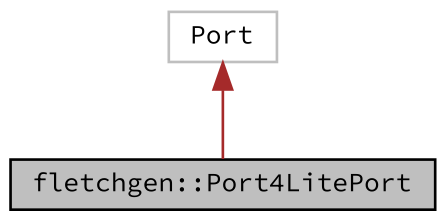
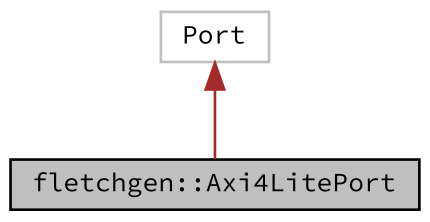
(223, 185) -> (215, 185)
